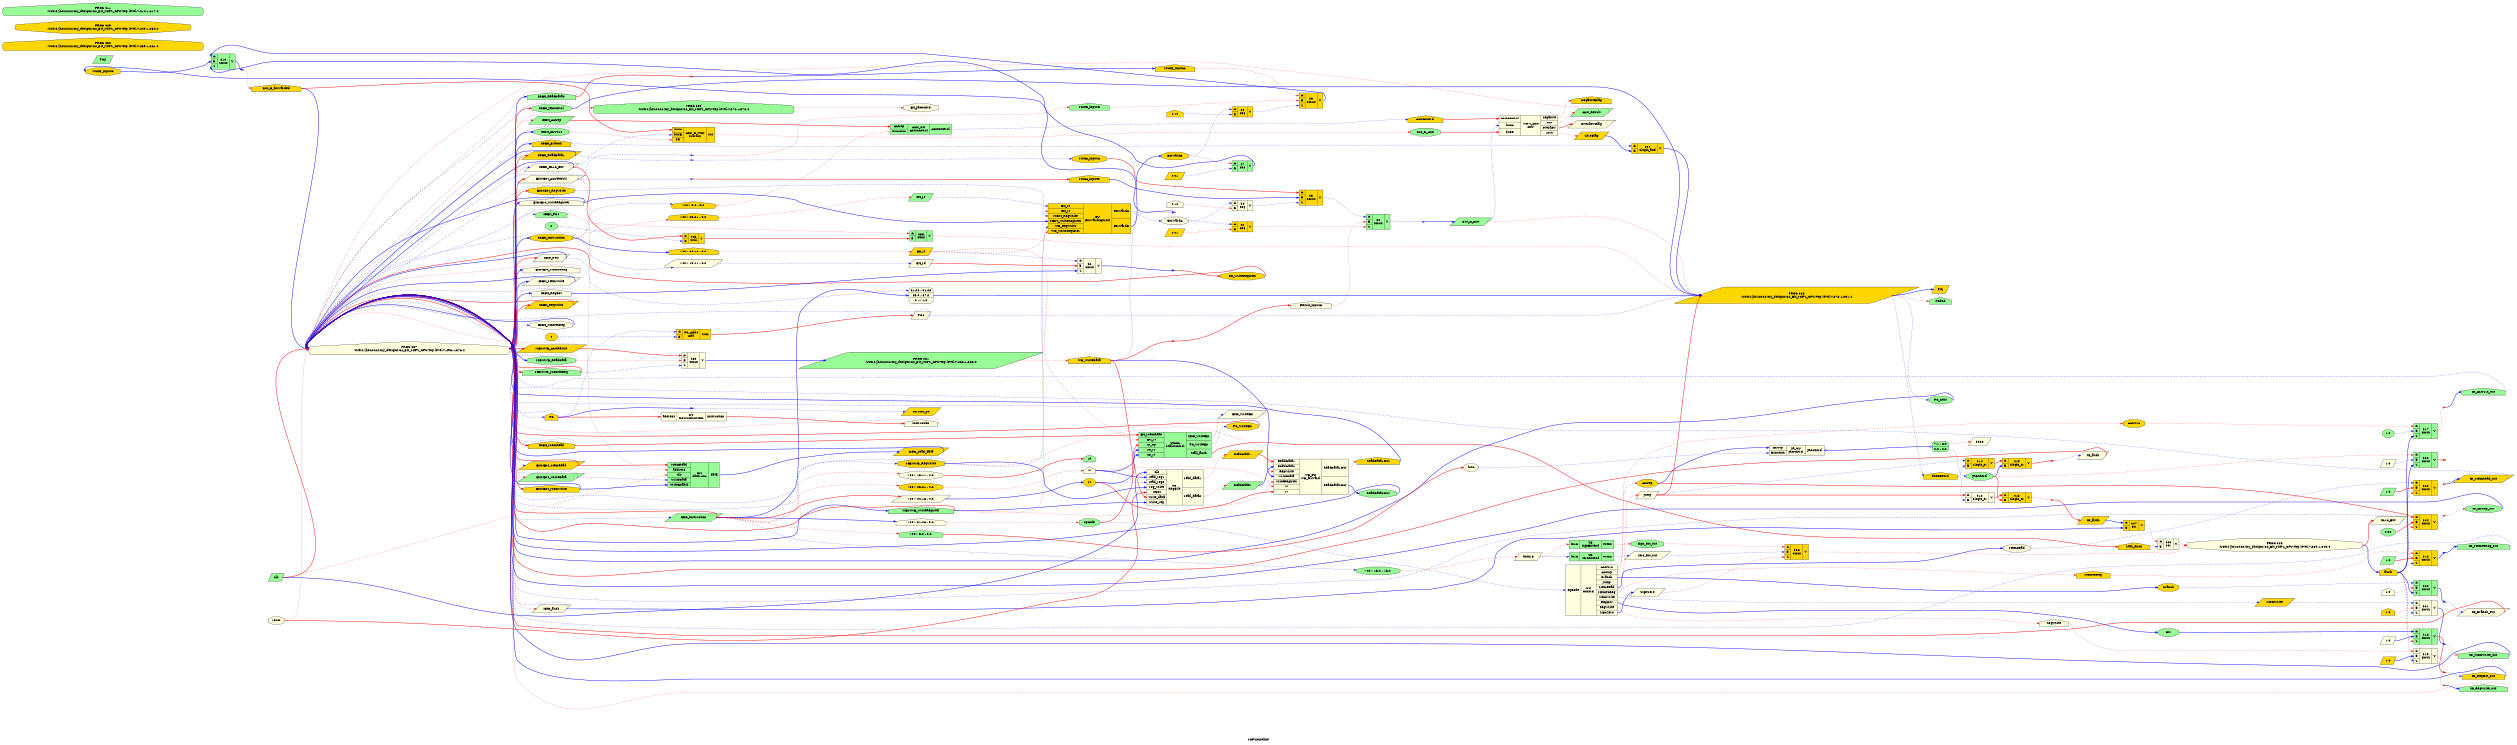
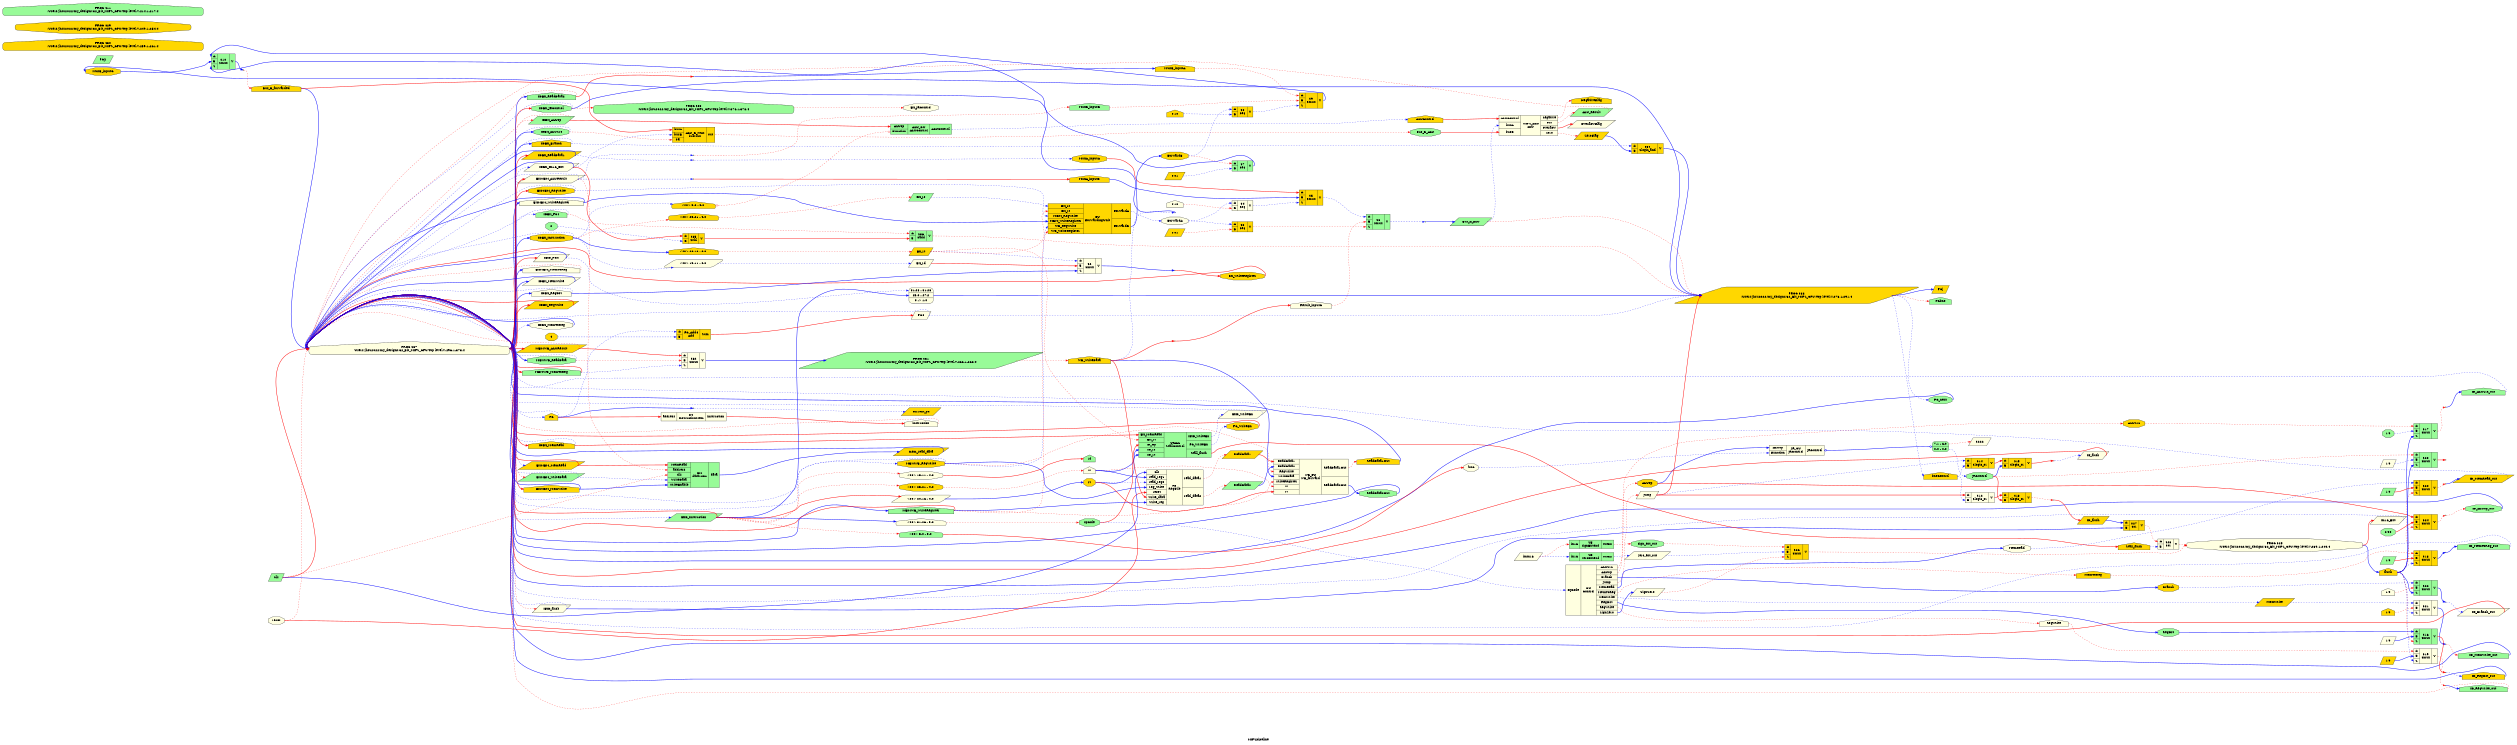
(1378, 571) -> none
(2168, 632) -> (2168, 632)
